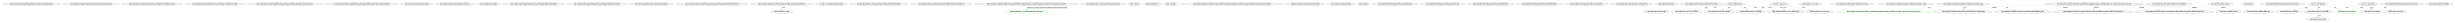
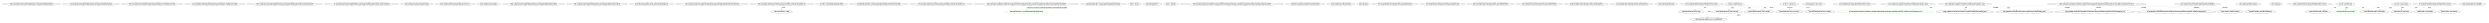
(1783, 8) -> (1735, 15)
(2318, 15) -> (2425, 8)
